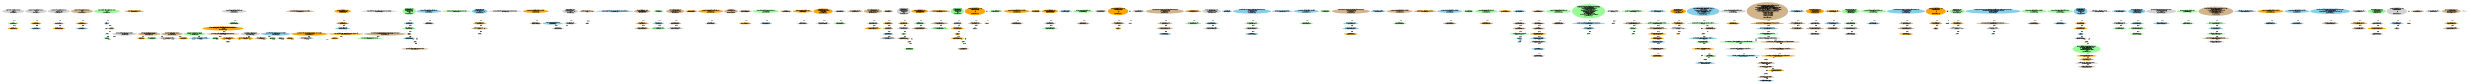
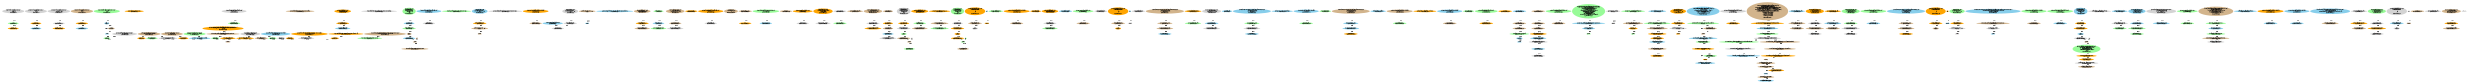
(1633, 28) -> (1633, 28)
